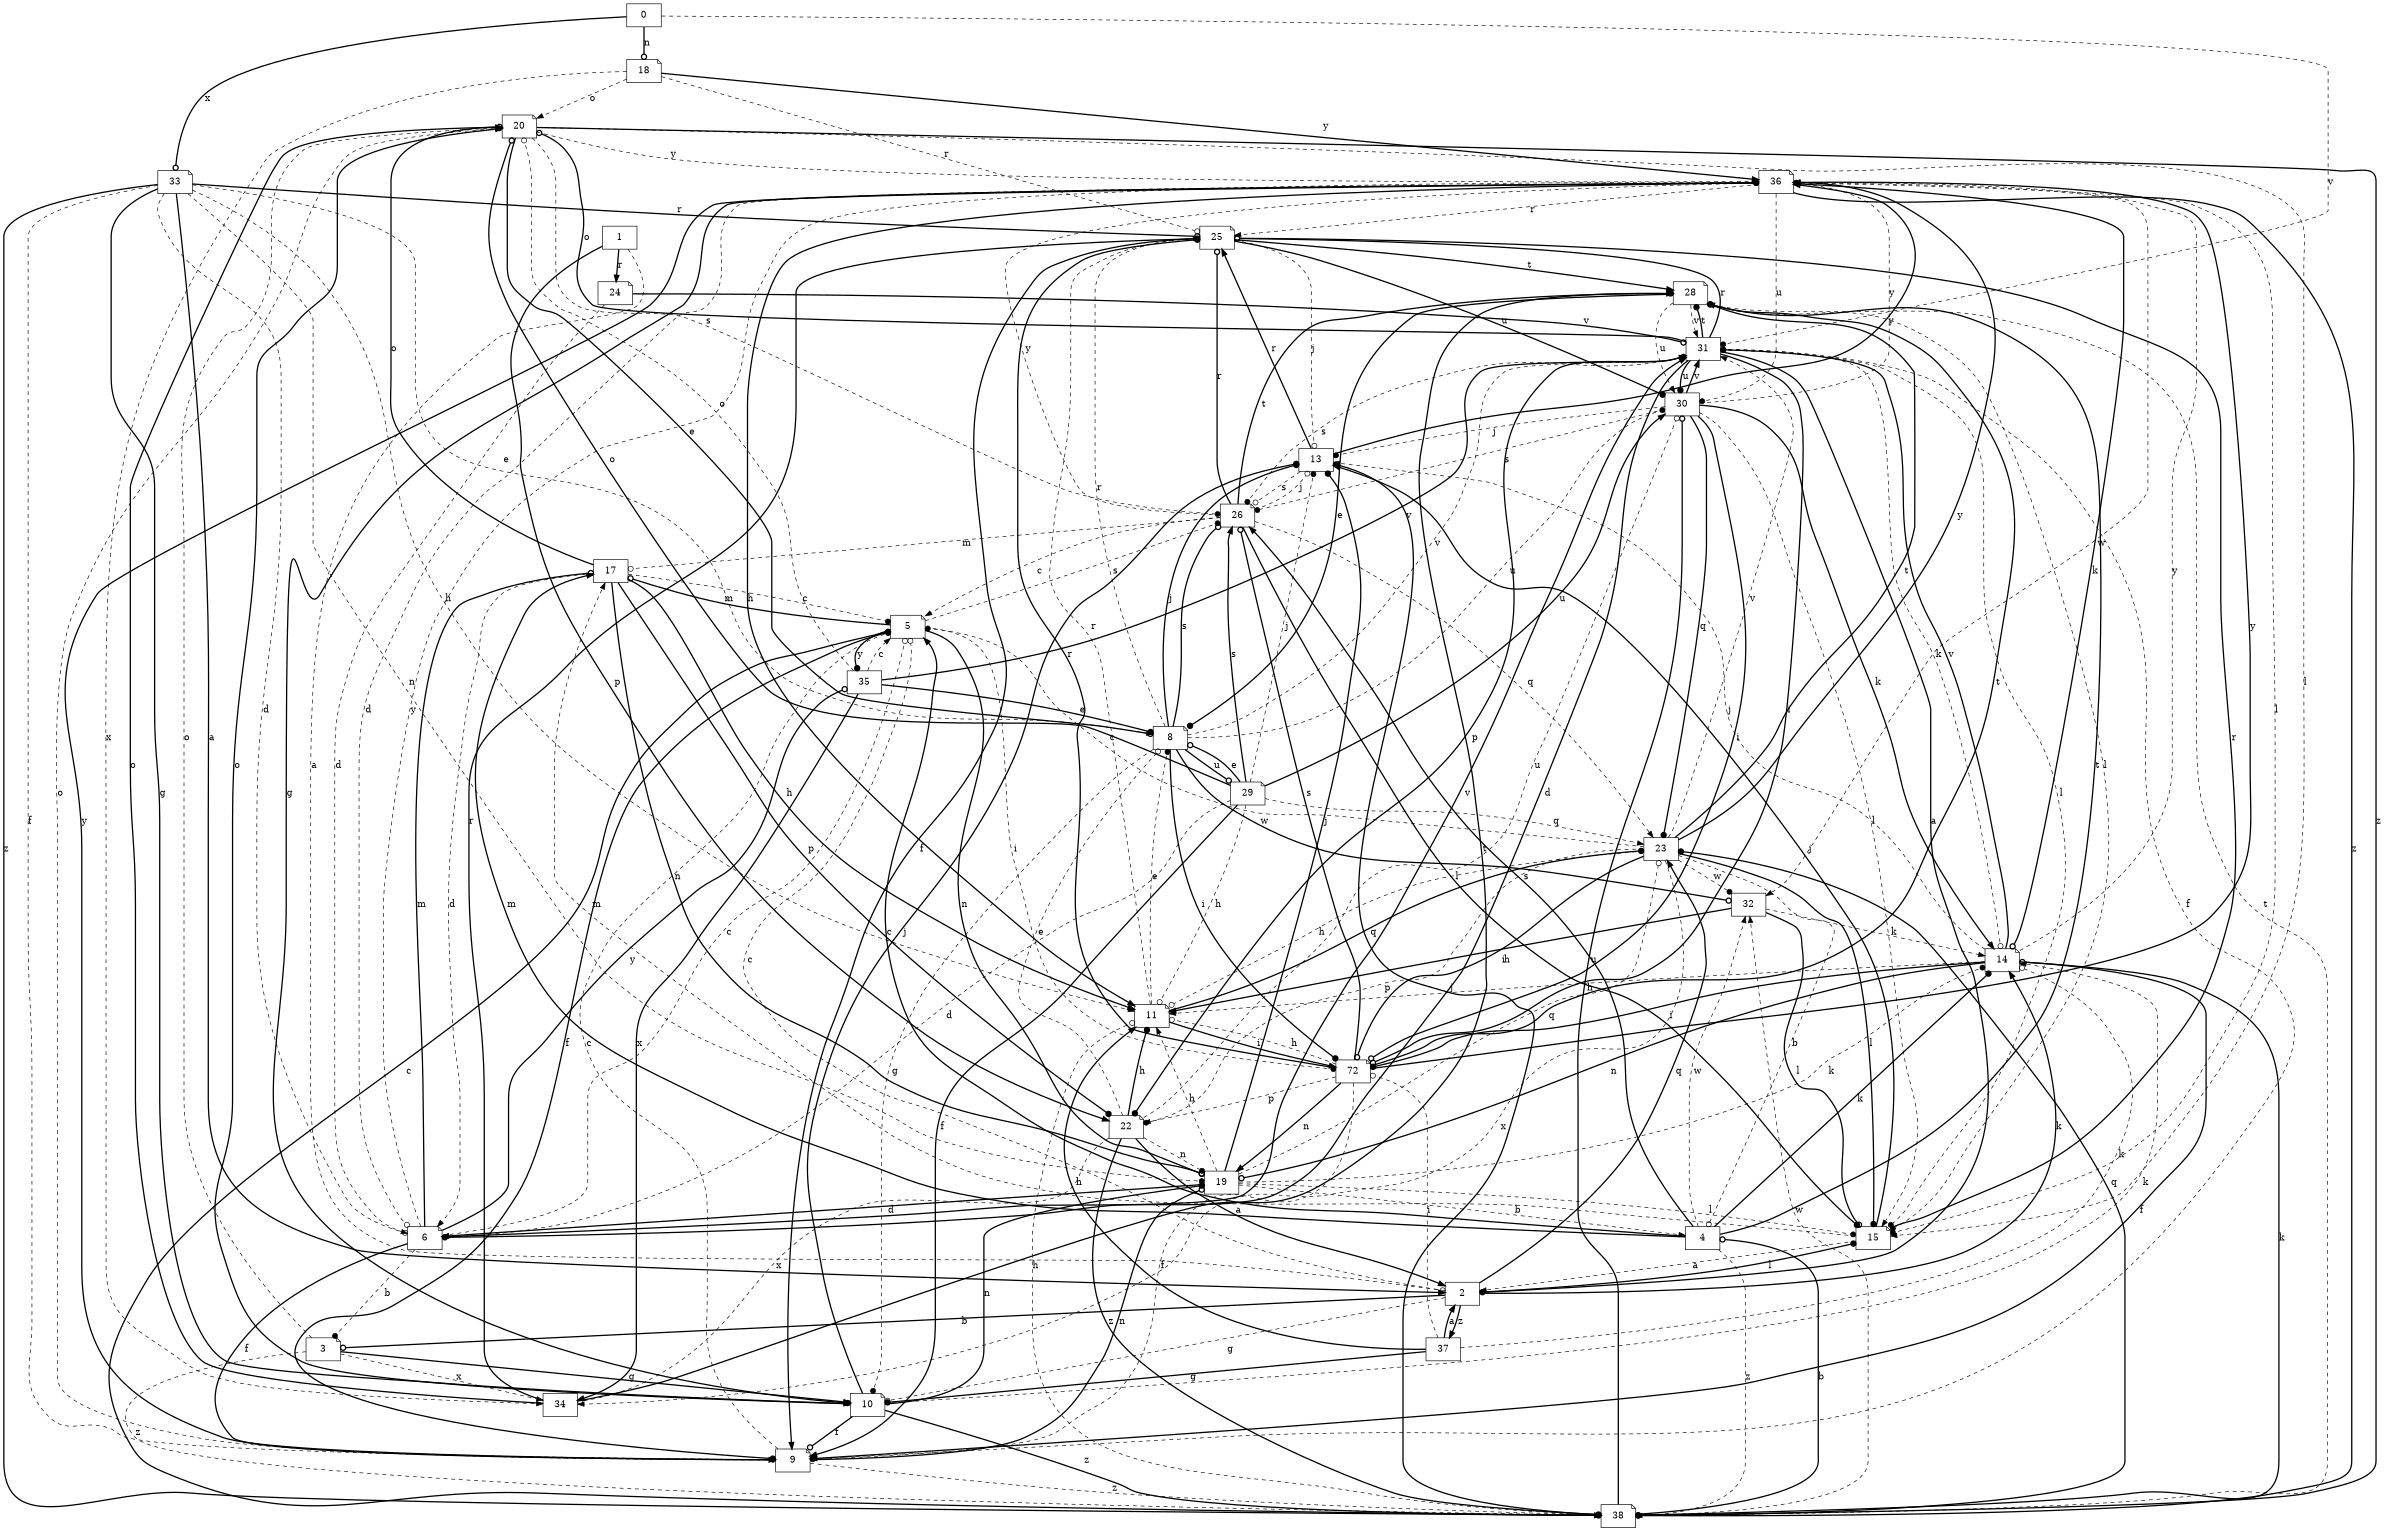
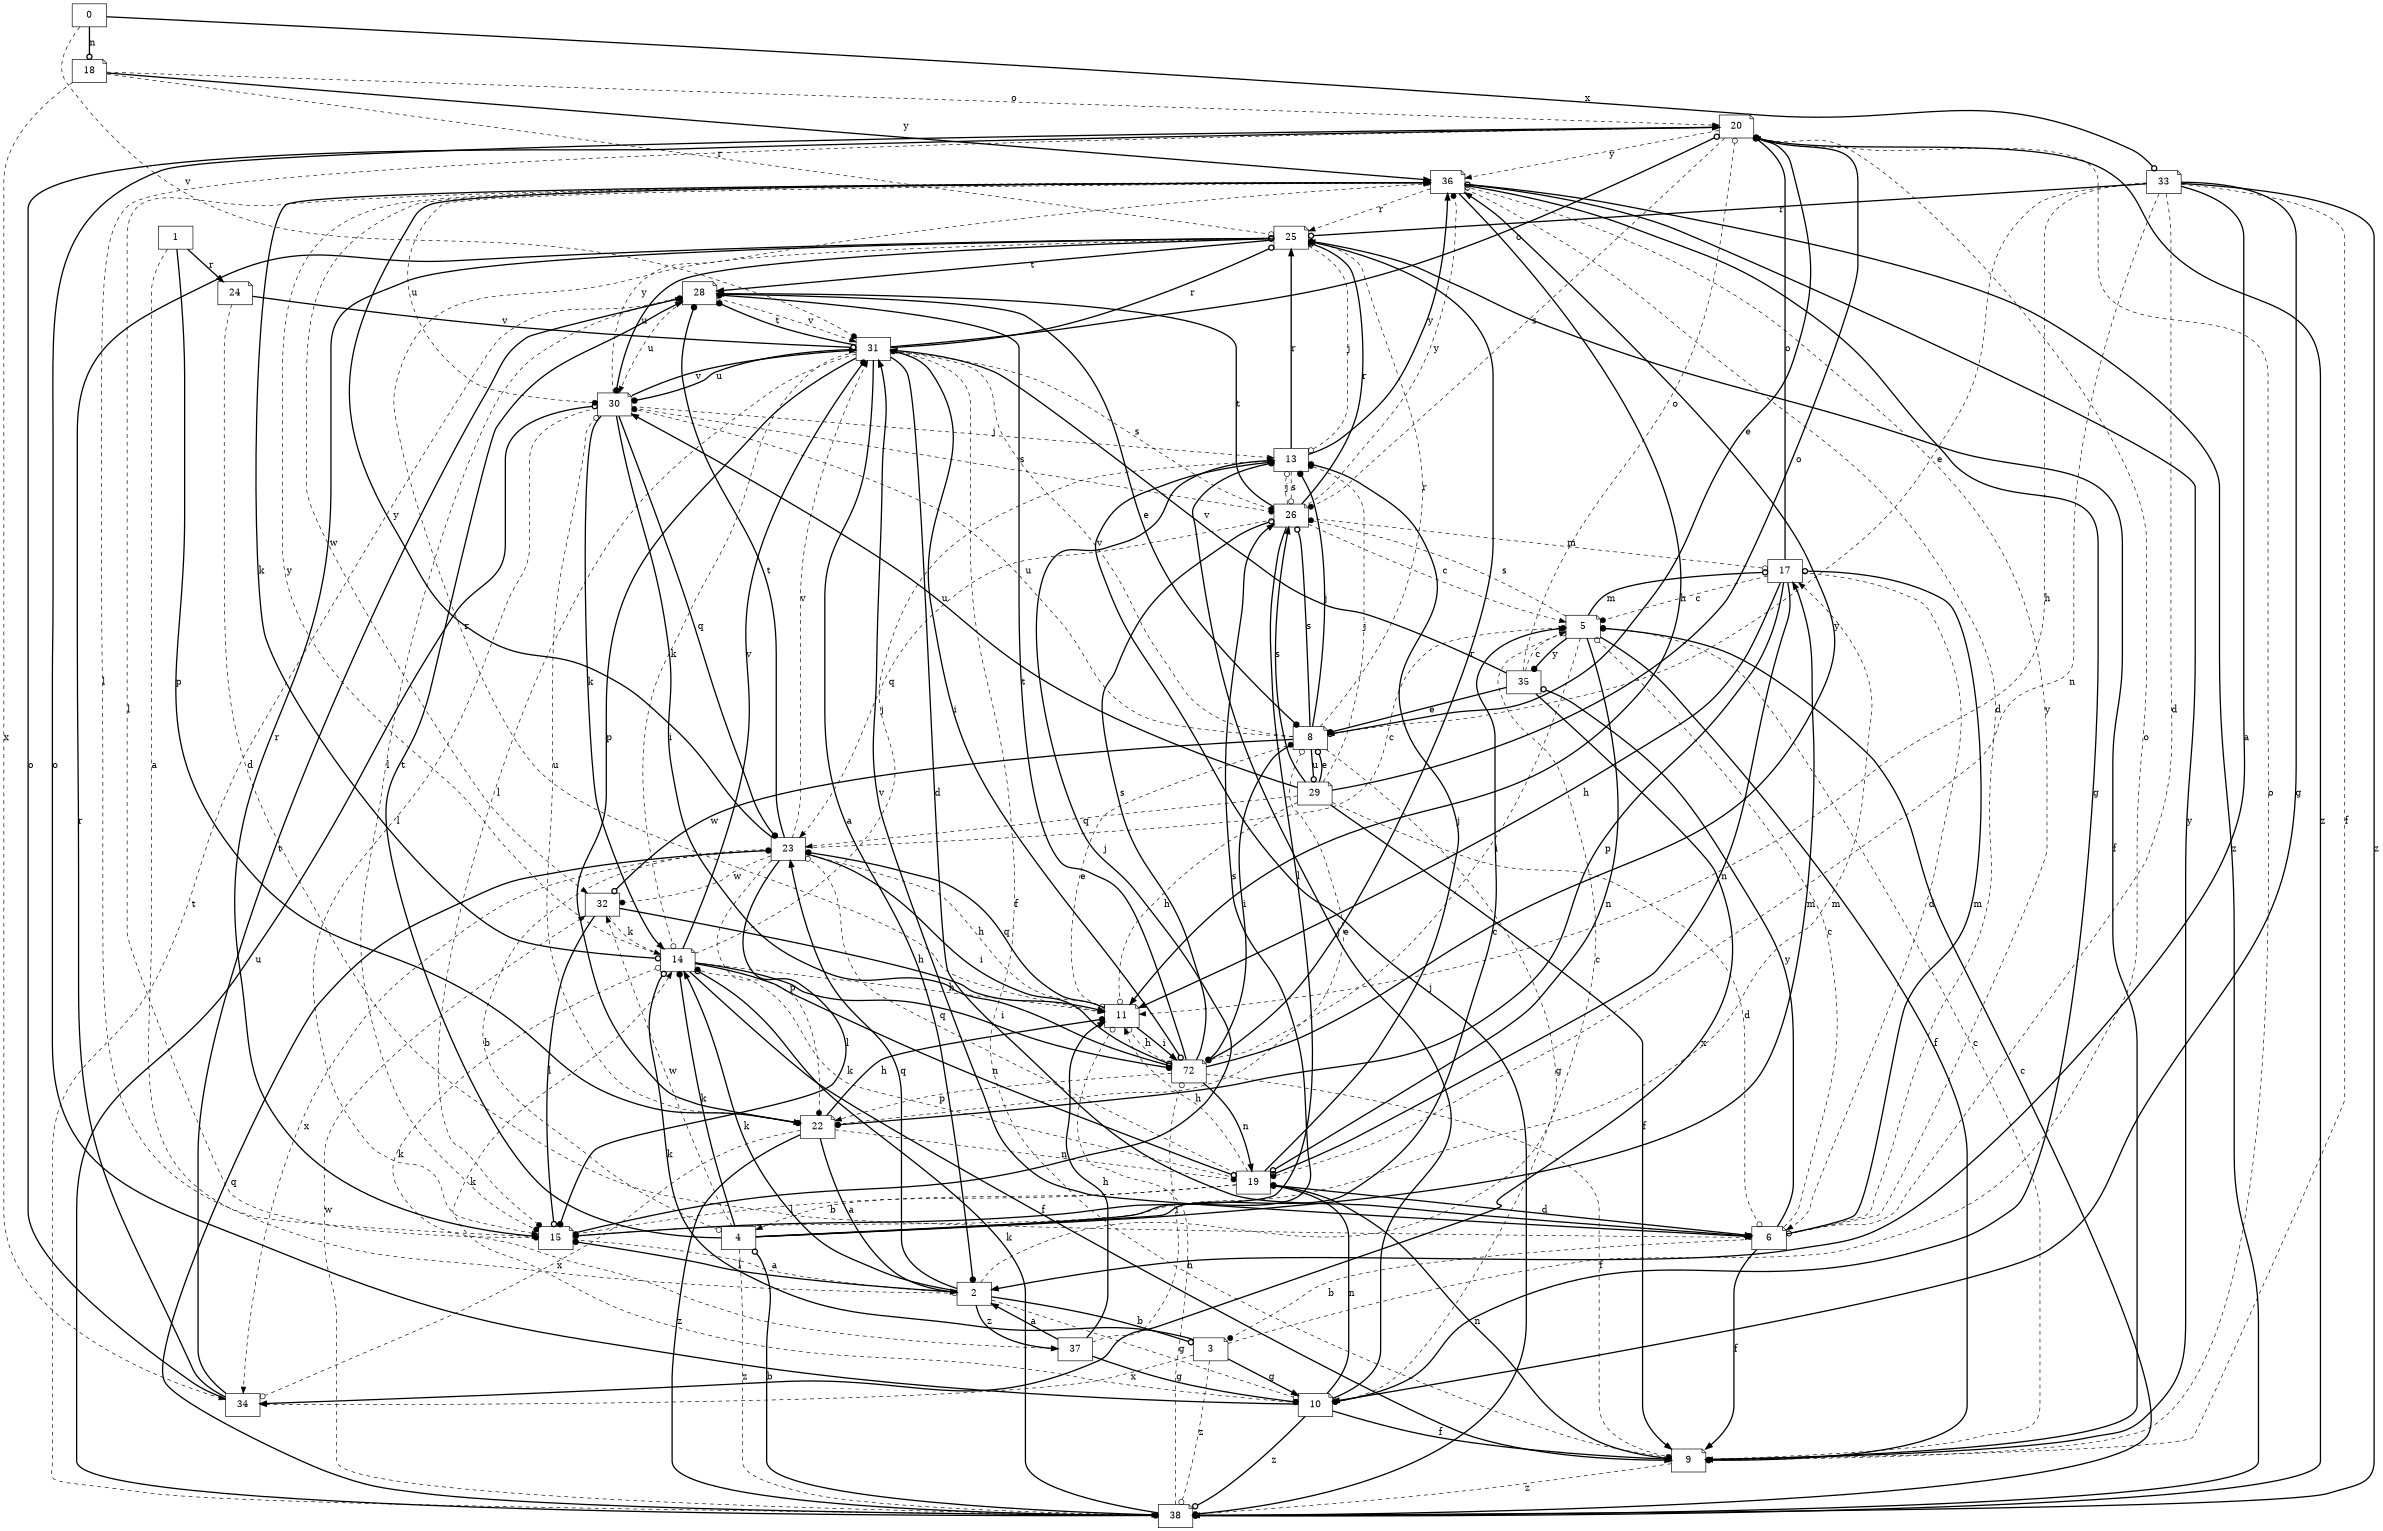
(1682, 404) -> (615, 404)
(1501, 426) -> (934, 431)
none -> (802, 1299)
